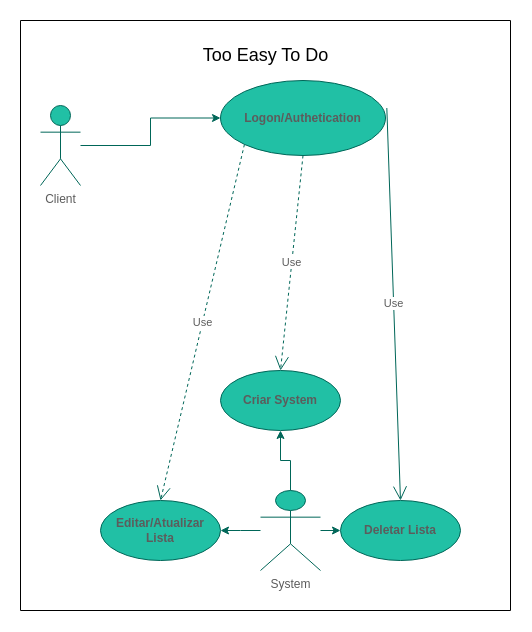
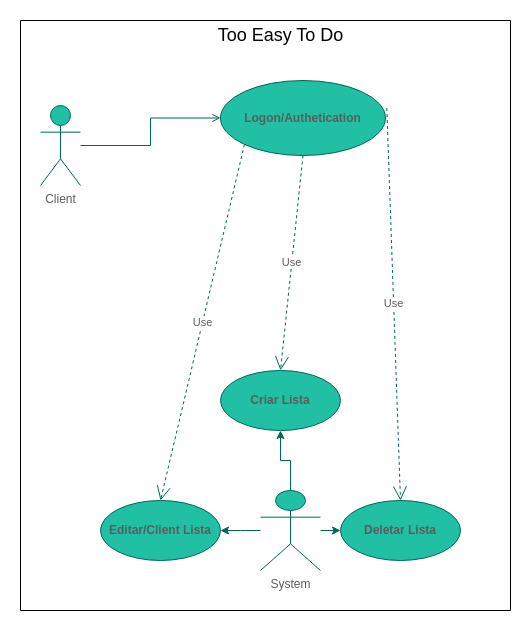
(266, 56) -> (281, 36)
(212, 118) -> (213, 118)
(281, 401) -> (281, 401)
(397, 403) -> (397, 403)
(161, 531) -> (161, 531)
